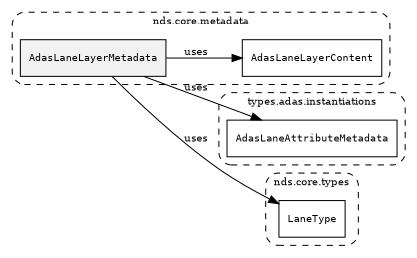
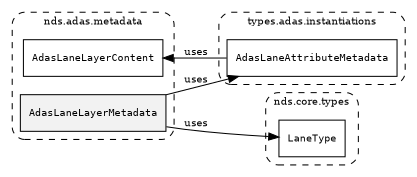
(201, 22) -> (93, 22)
(199, 58) -> (200, 58)
